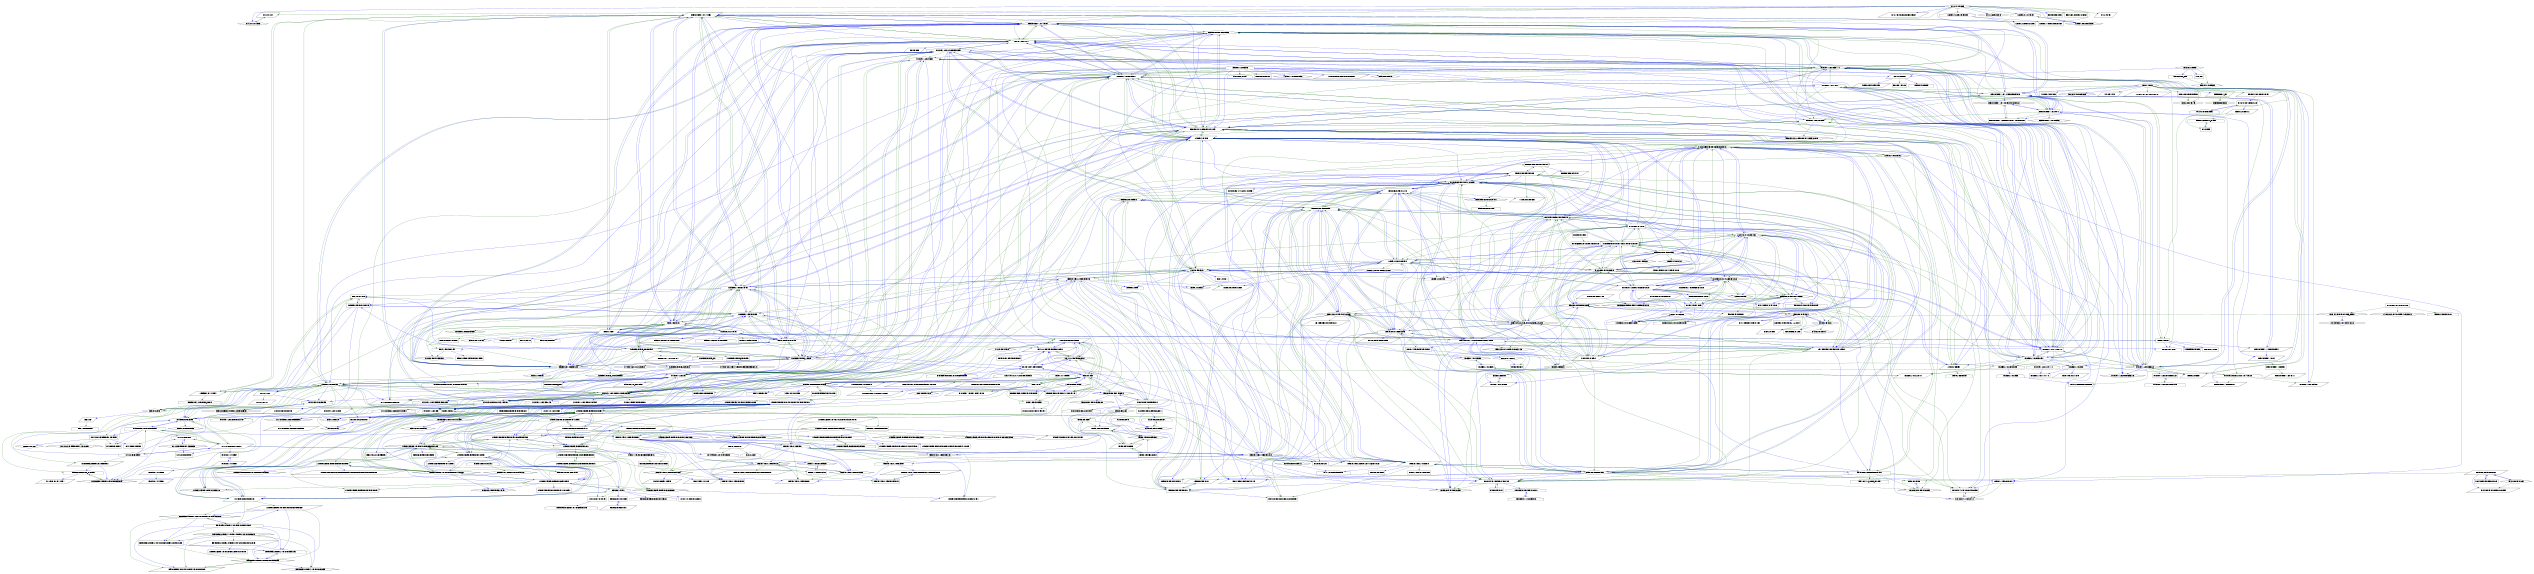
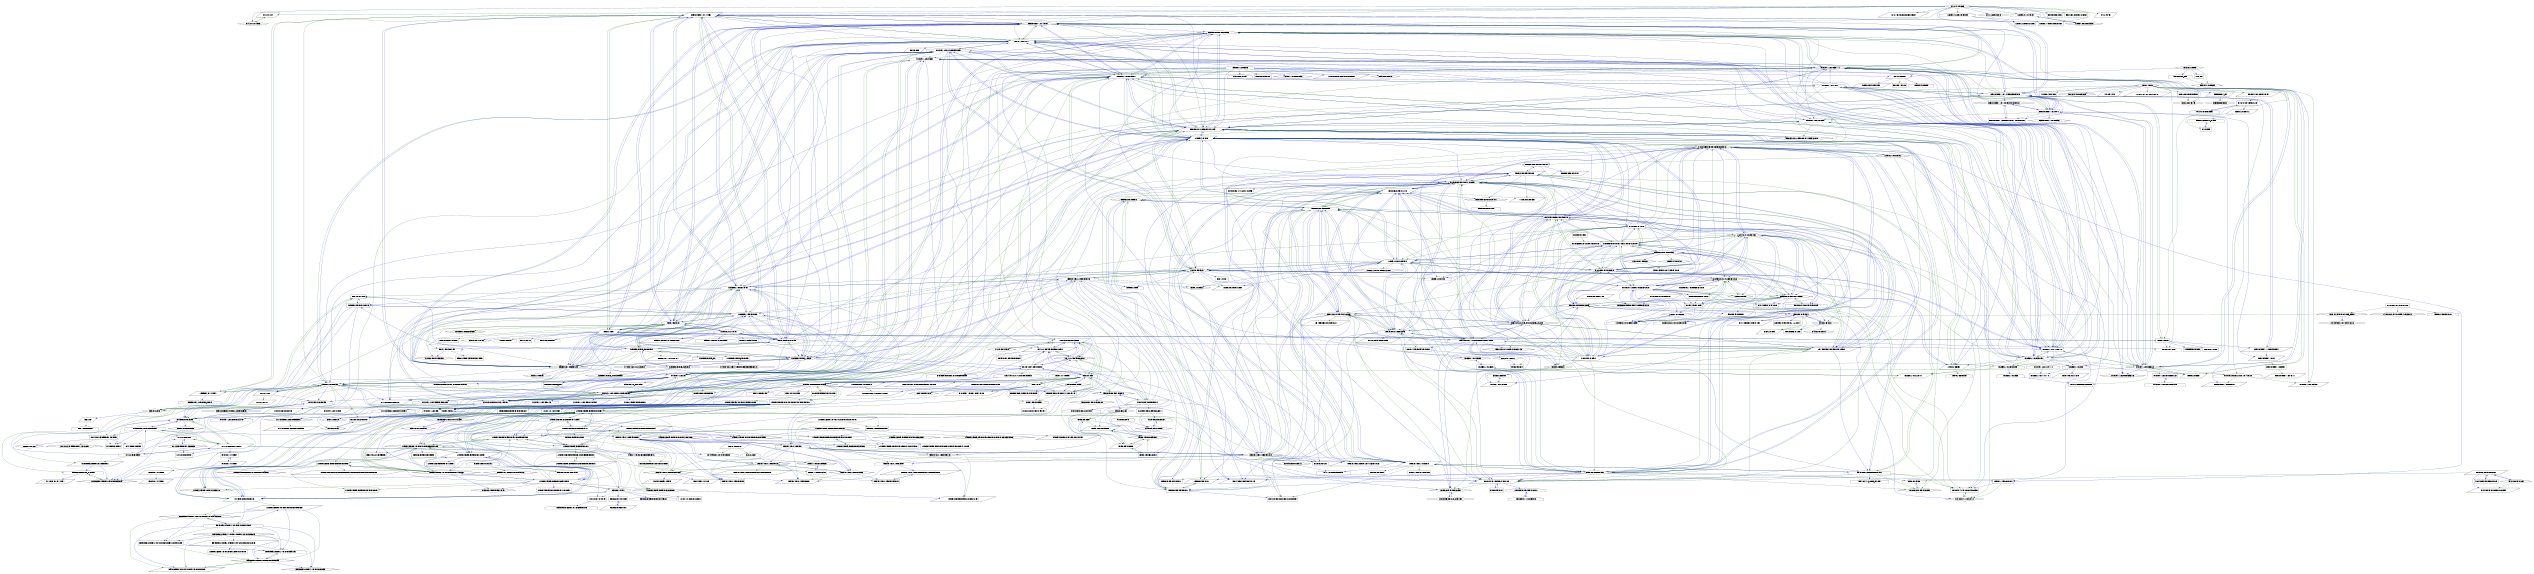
none -> (1451, 499)
